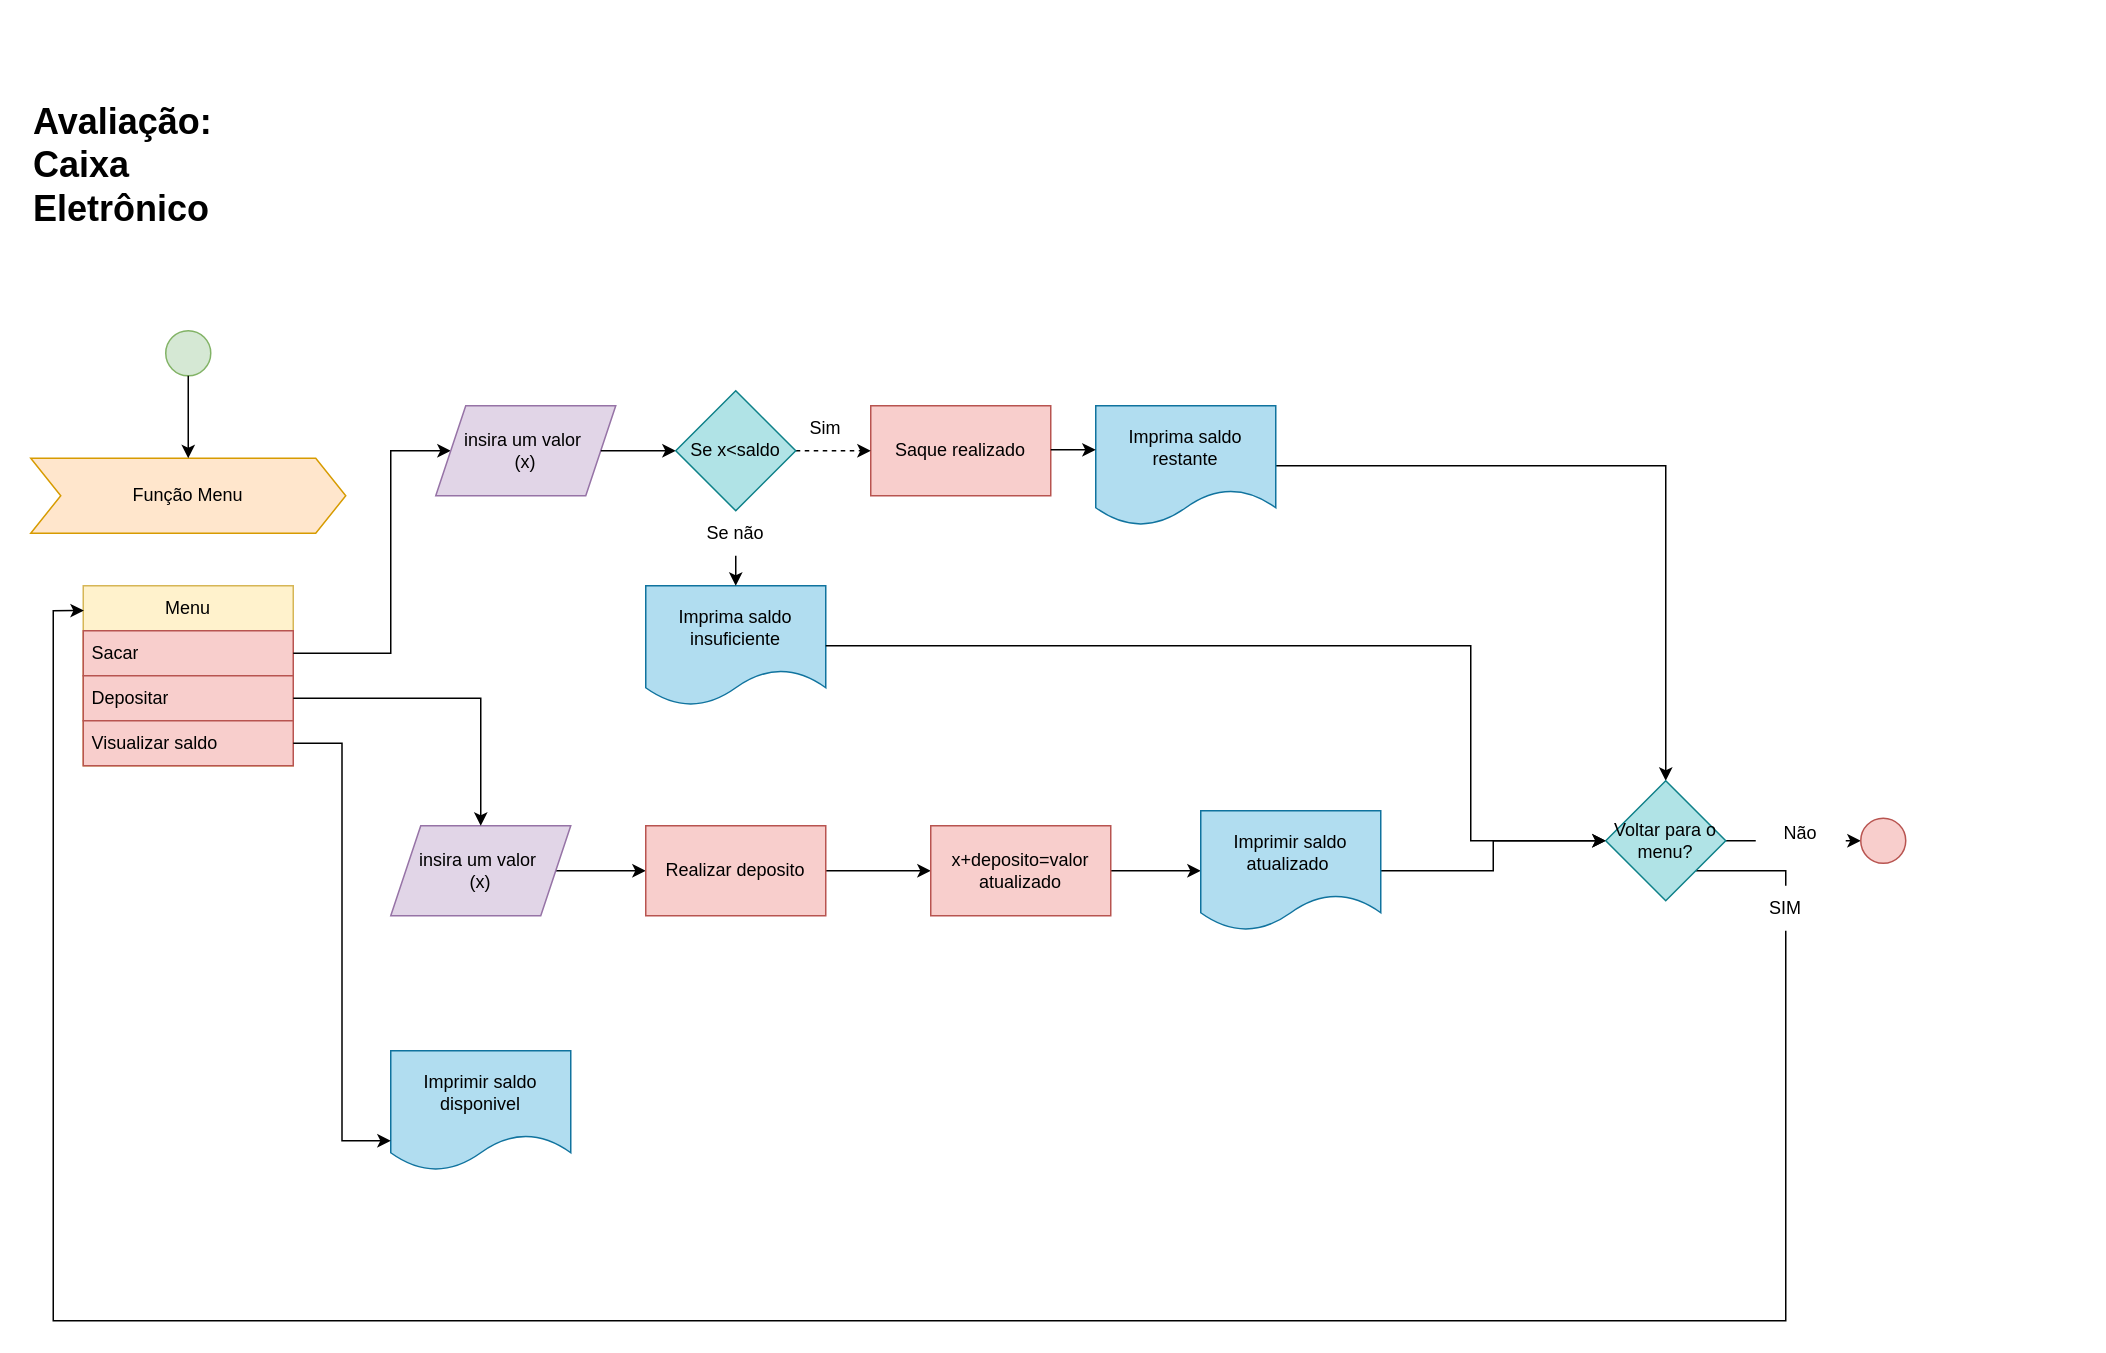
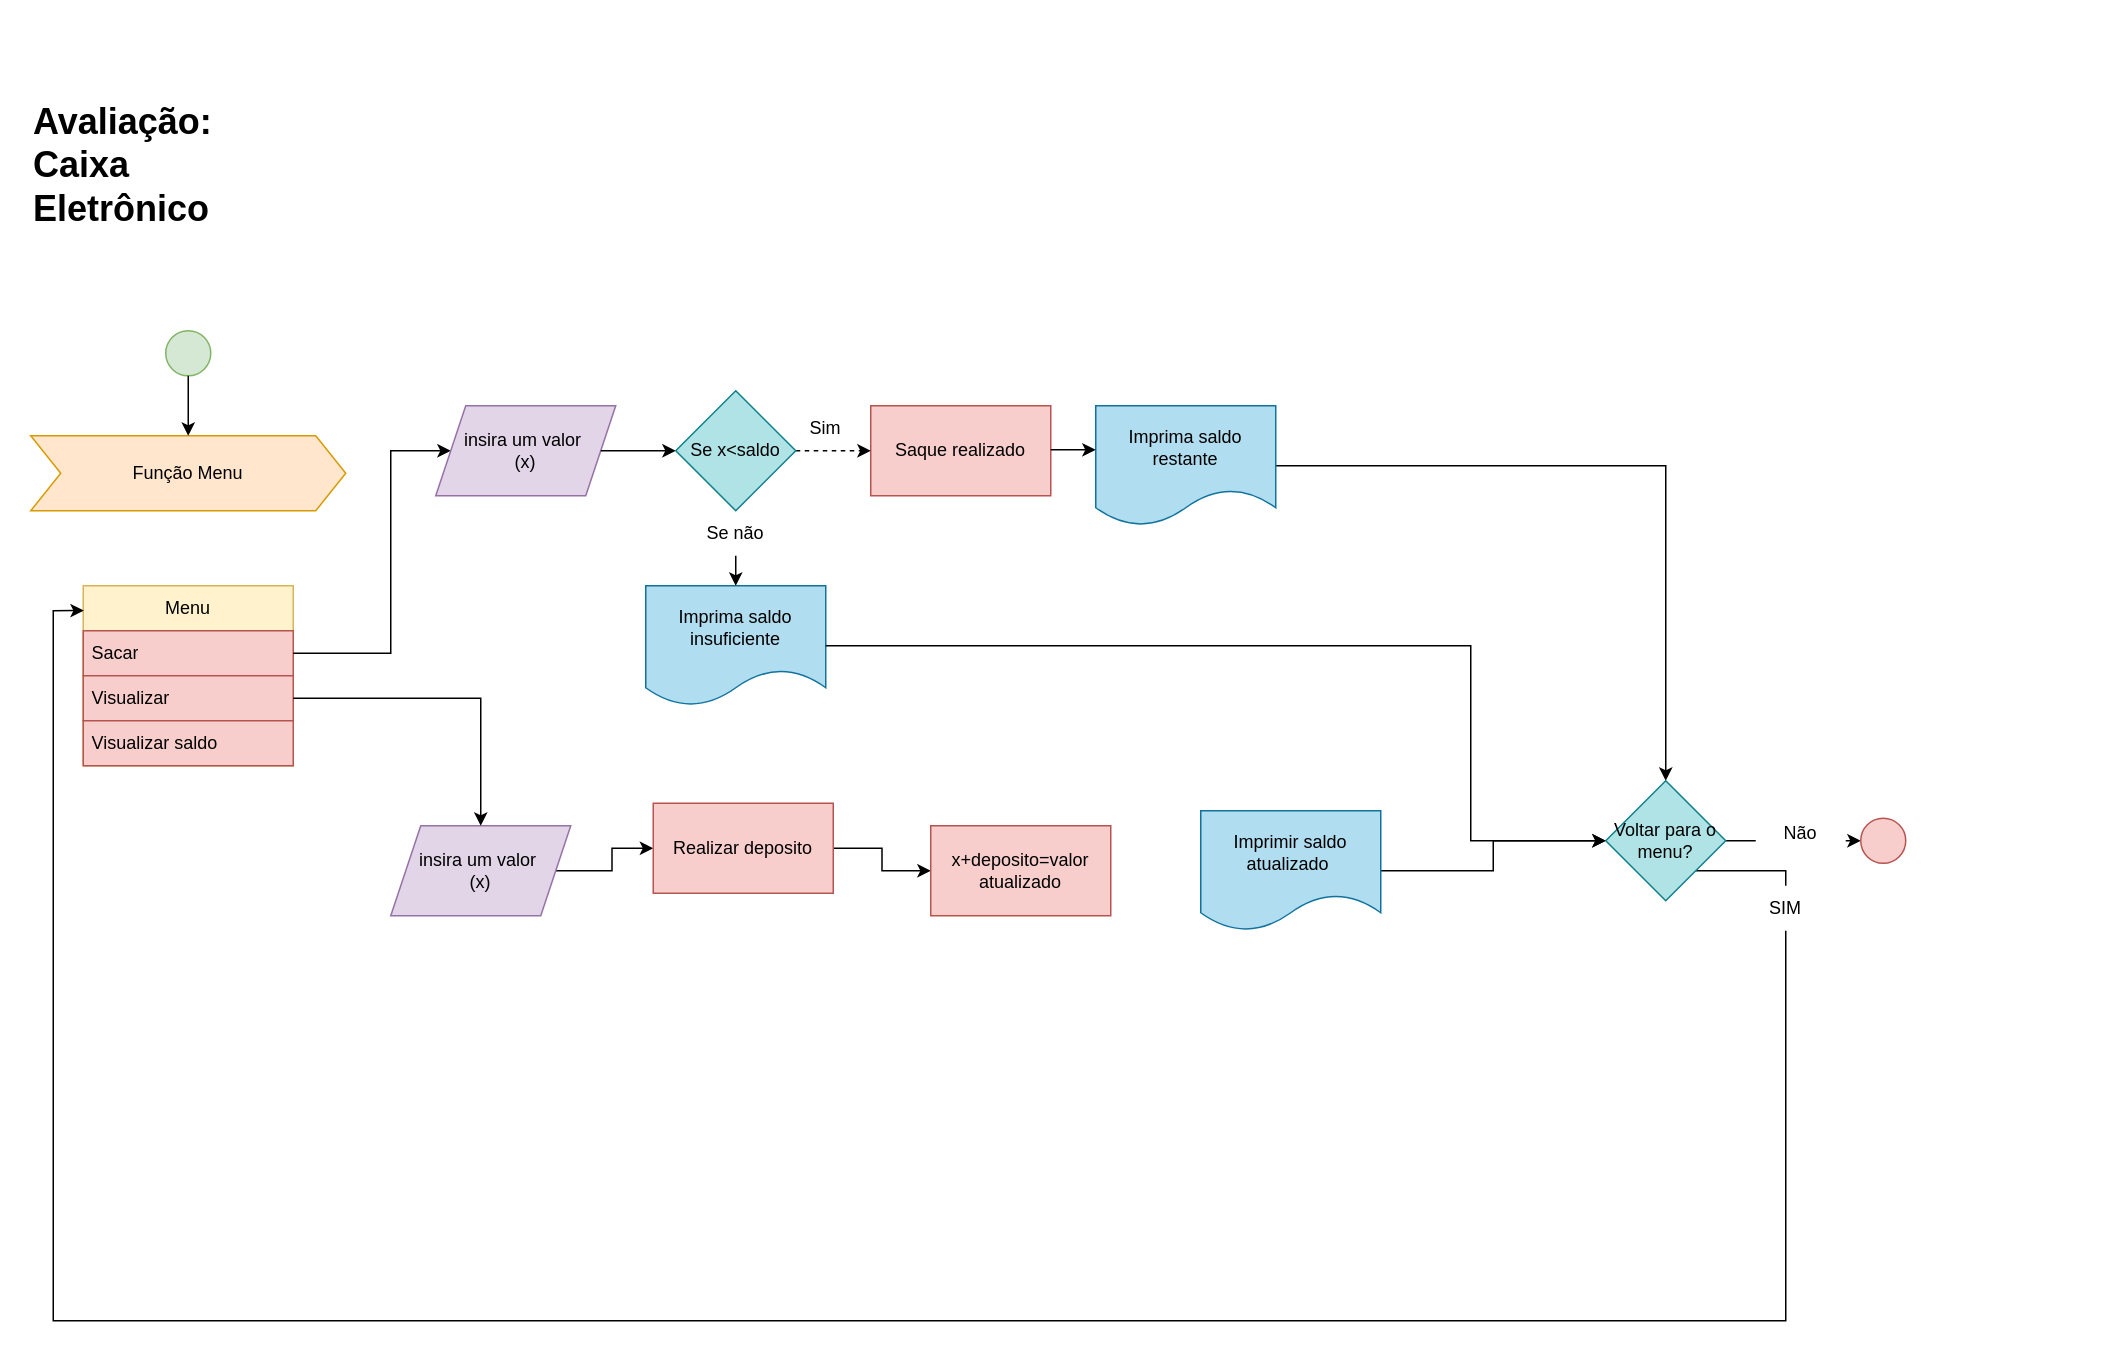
(188, 496) -> (188, 473)
(135, 698) -> (136, 698)
(736, 871) -> (743, 848)
(1151, 871) -> none
(342, 938) -> none
(481, 1111) -> none
